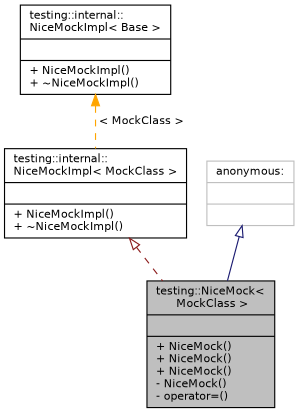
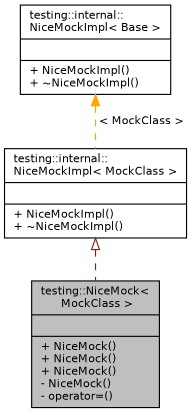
(250, 193) -> none
